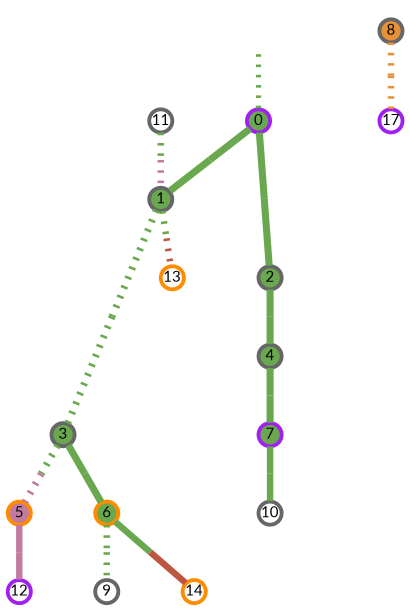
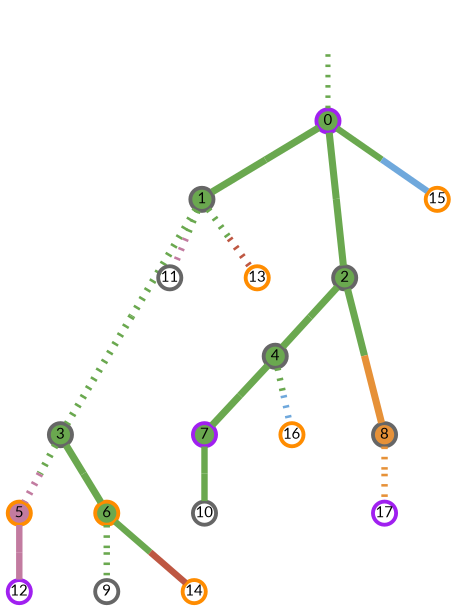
(161, 160) -> (182, 248)
none -> (437, 199)
none -> (365, 356)
none -> (292, 435)
